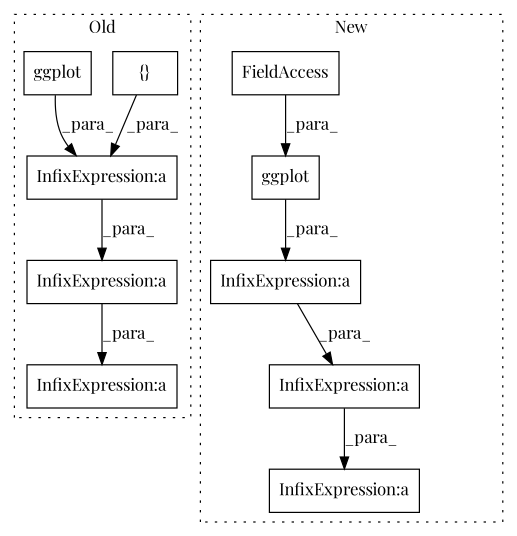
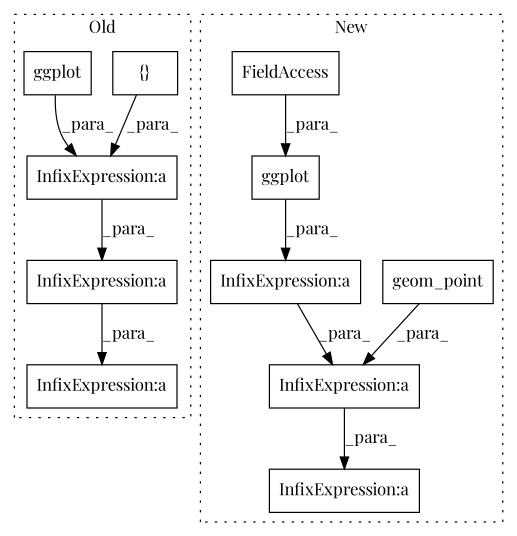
none -> (438, 282)
